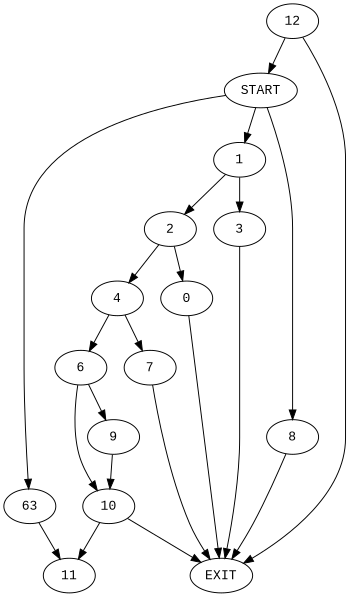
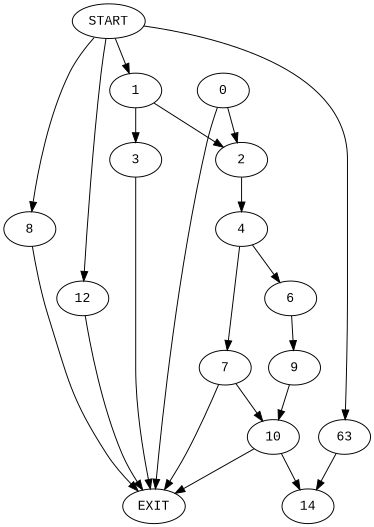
(279, 51) -> (93, 155)
(177, 259) -> (231, 120)
(76, 435) -> (246, 398)
(69, 576) -> (308, 506)
